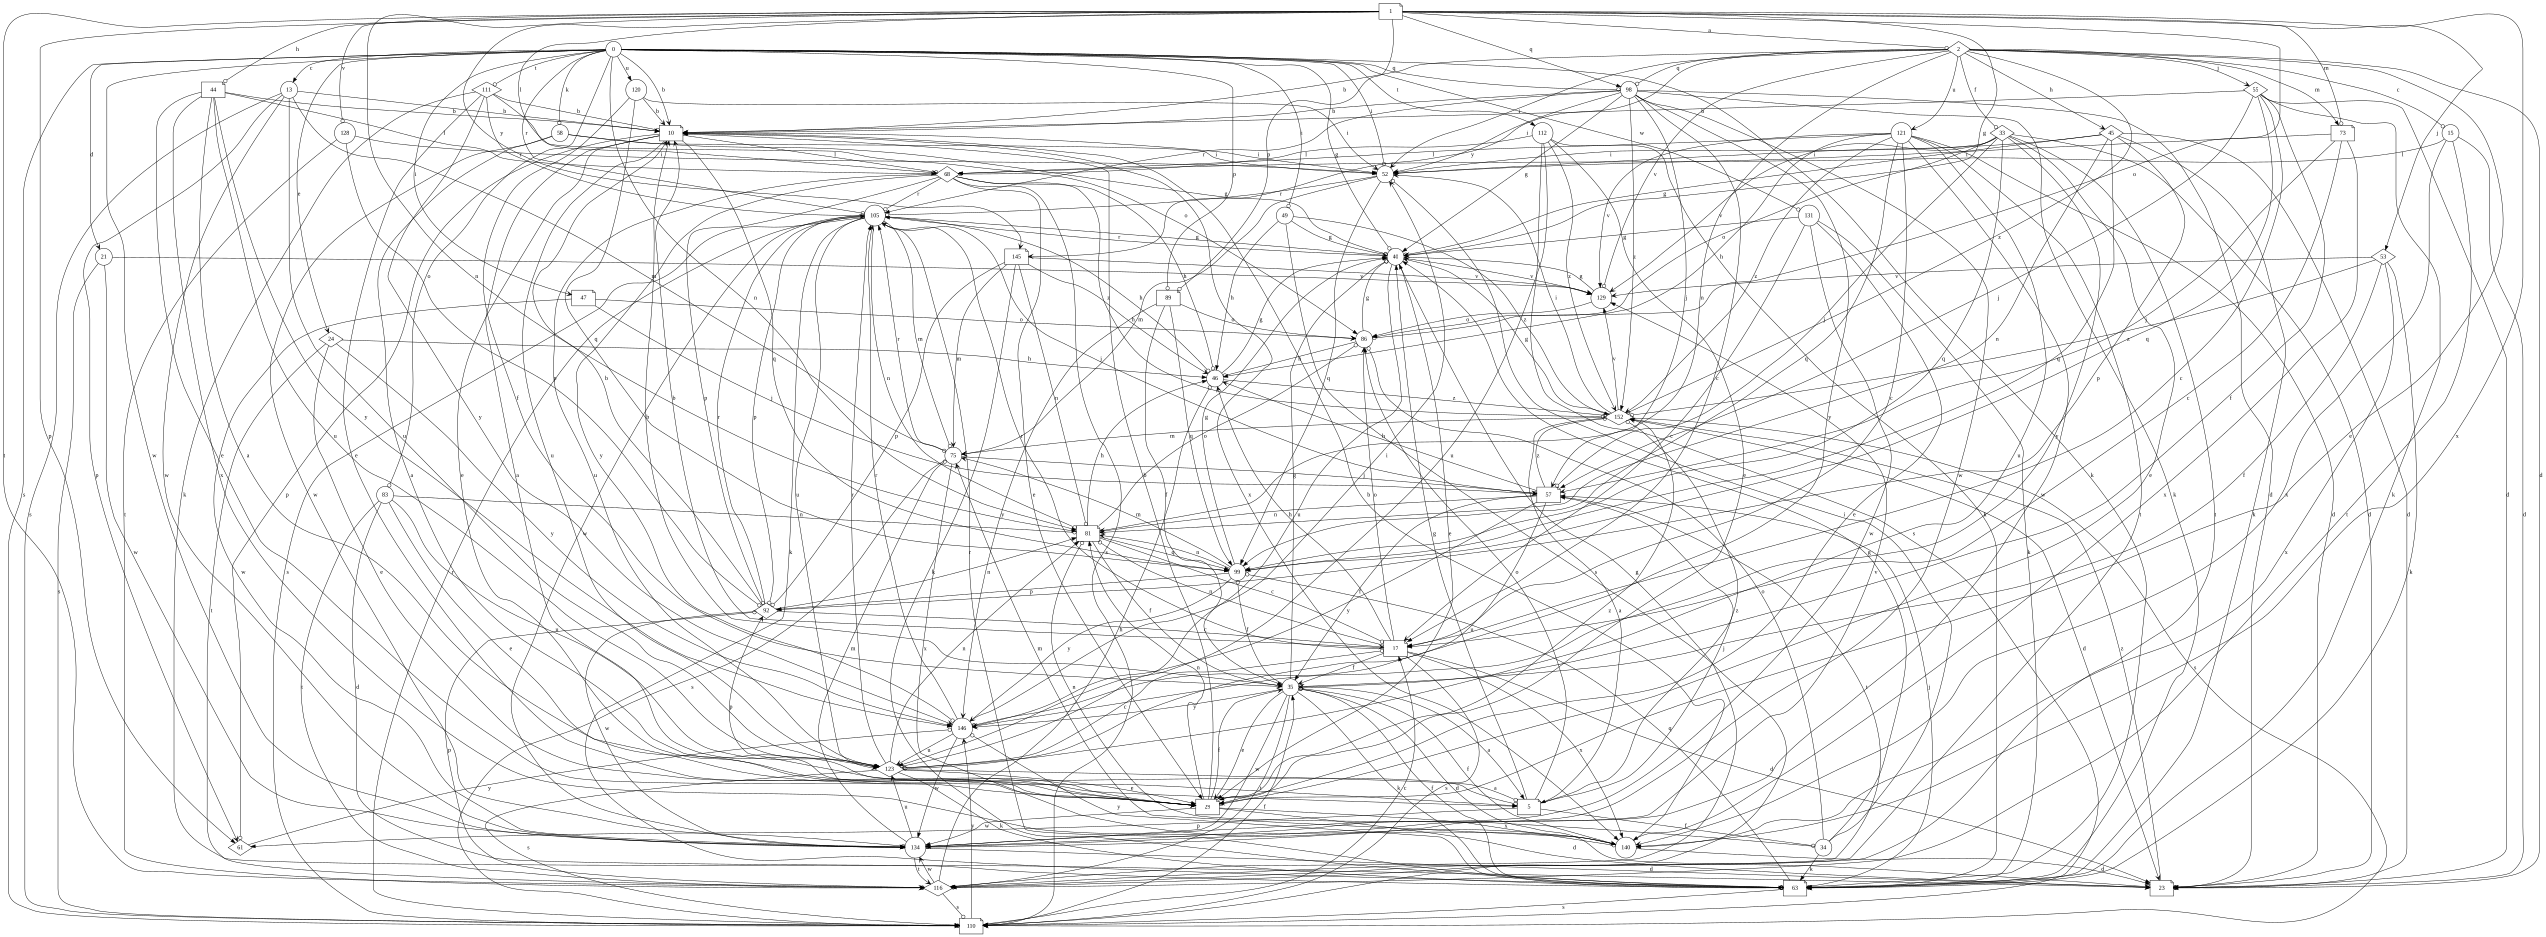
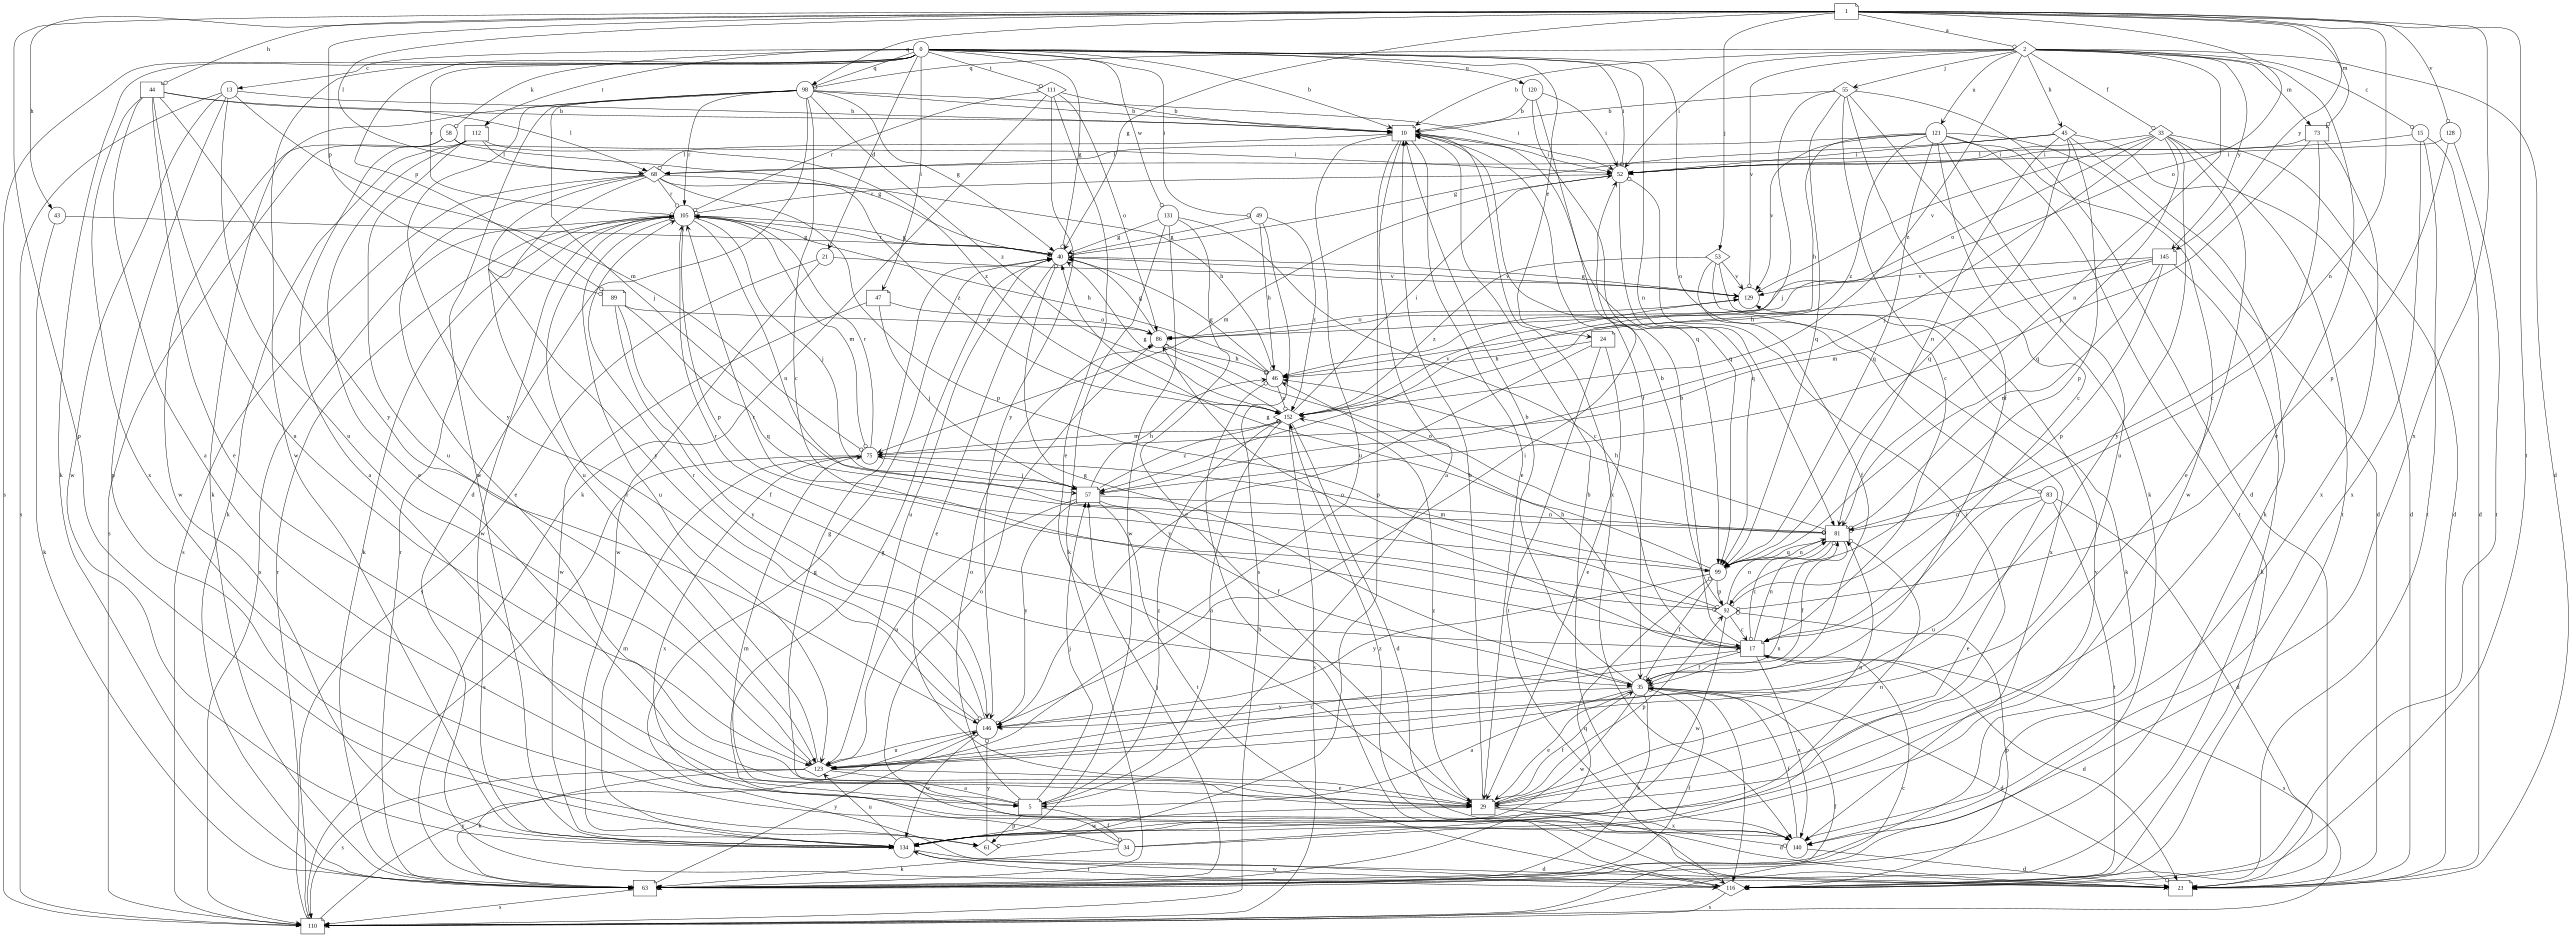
(1543, 133) -> (477, 133)
none -> (57, 216)
(331, 339) -> (1603, 339)
(1252, 648) -> (1678, 627)
(971, 835) -> (634, 792)
